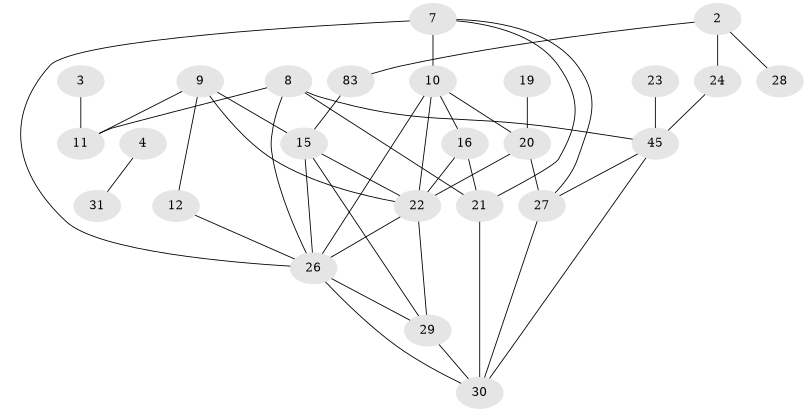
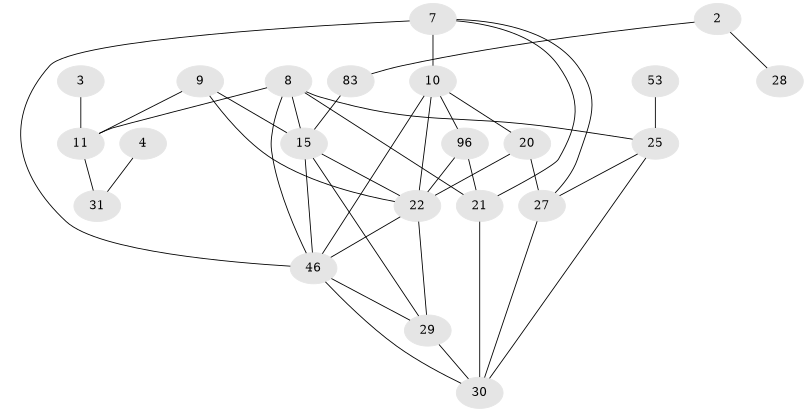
(527, 81) -> none
(655, 81) -> (655, 81)
(718, 81) -> none
none -> (296, 113)
(465, 144) -> (465, 144)
(655, 144) -> (655, 144)
none -> (89, 175)
(176, 206) -> none
(314, 268) -> (314, 268)
